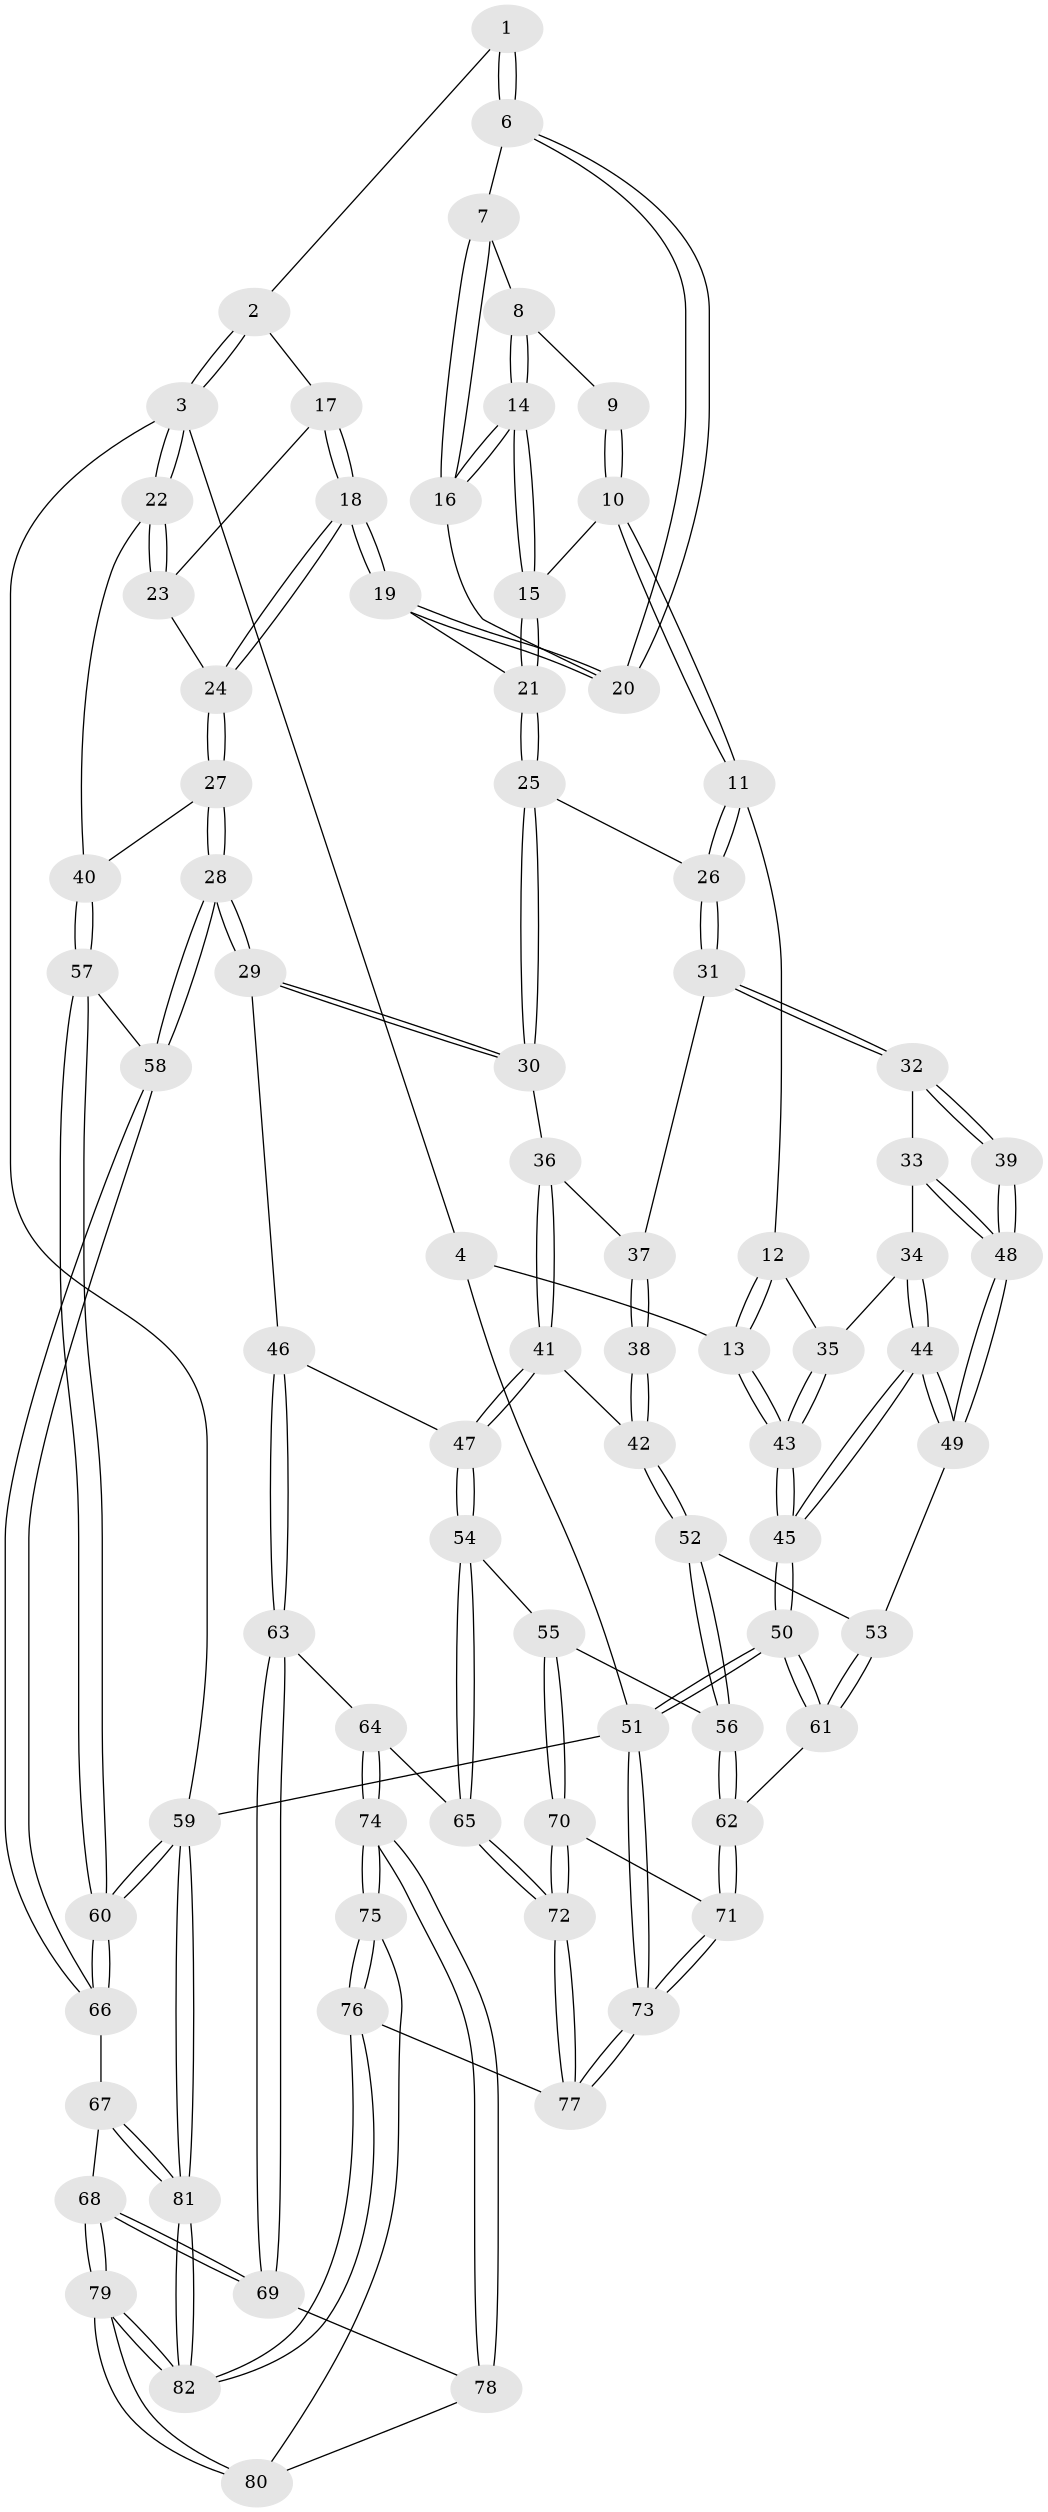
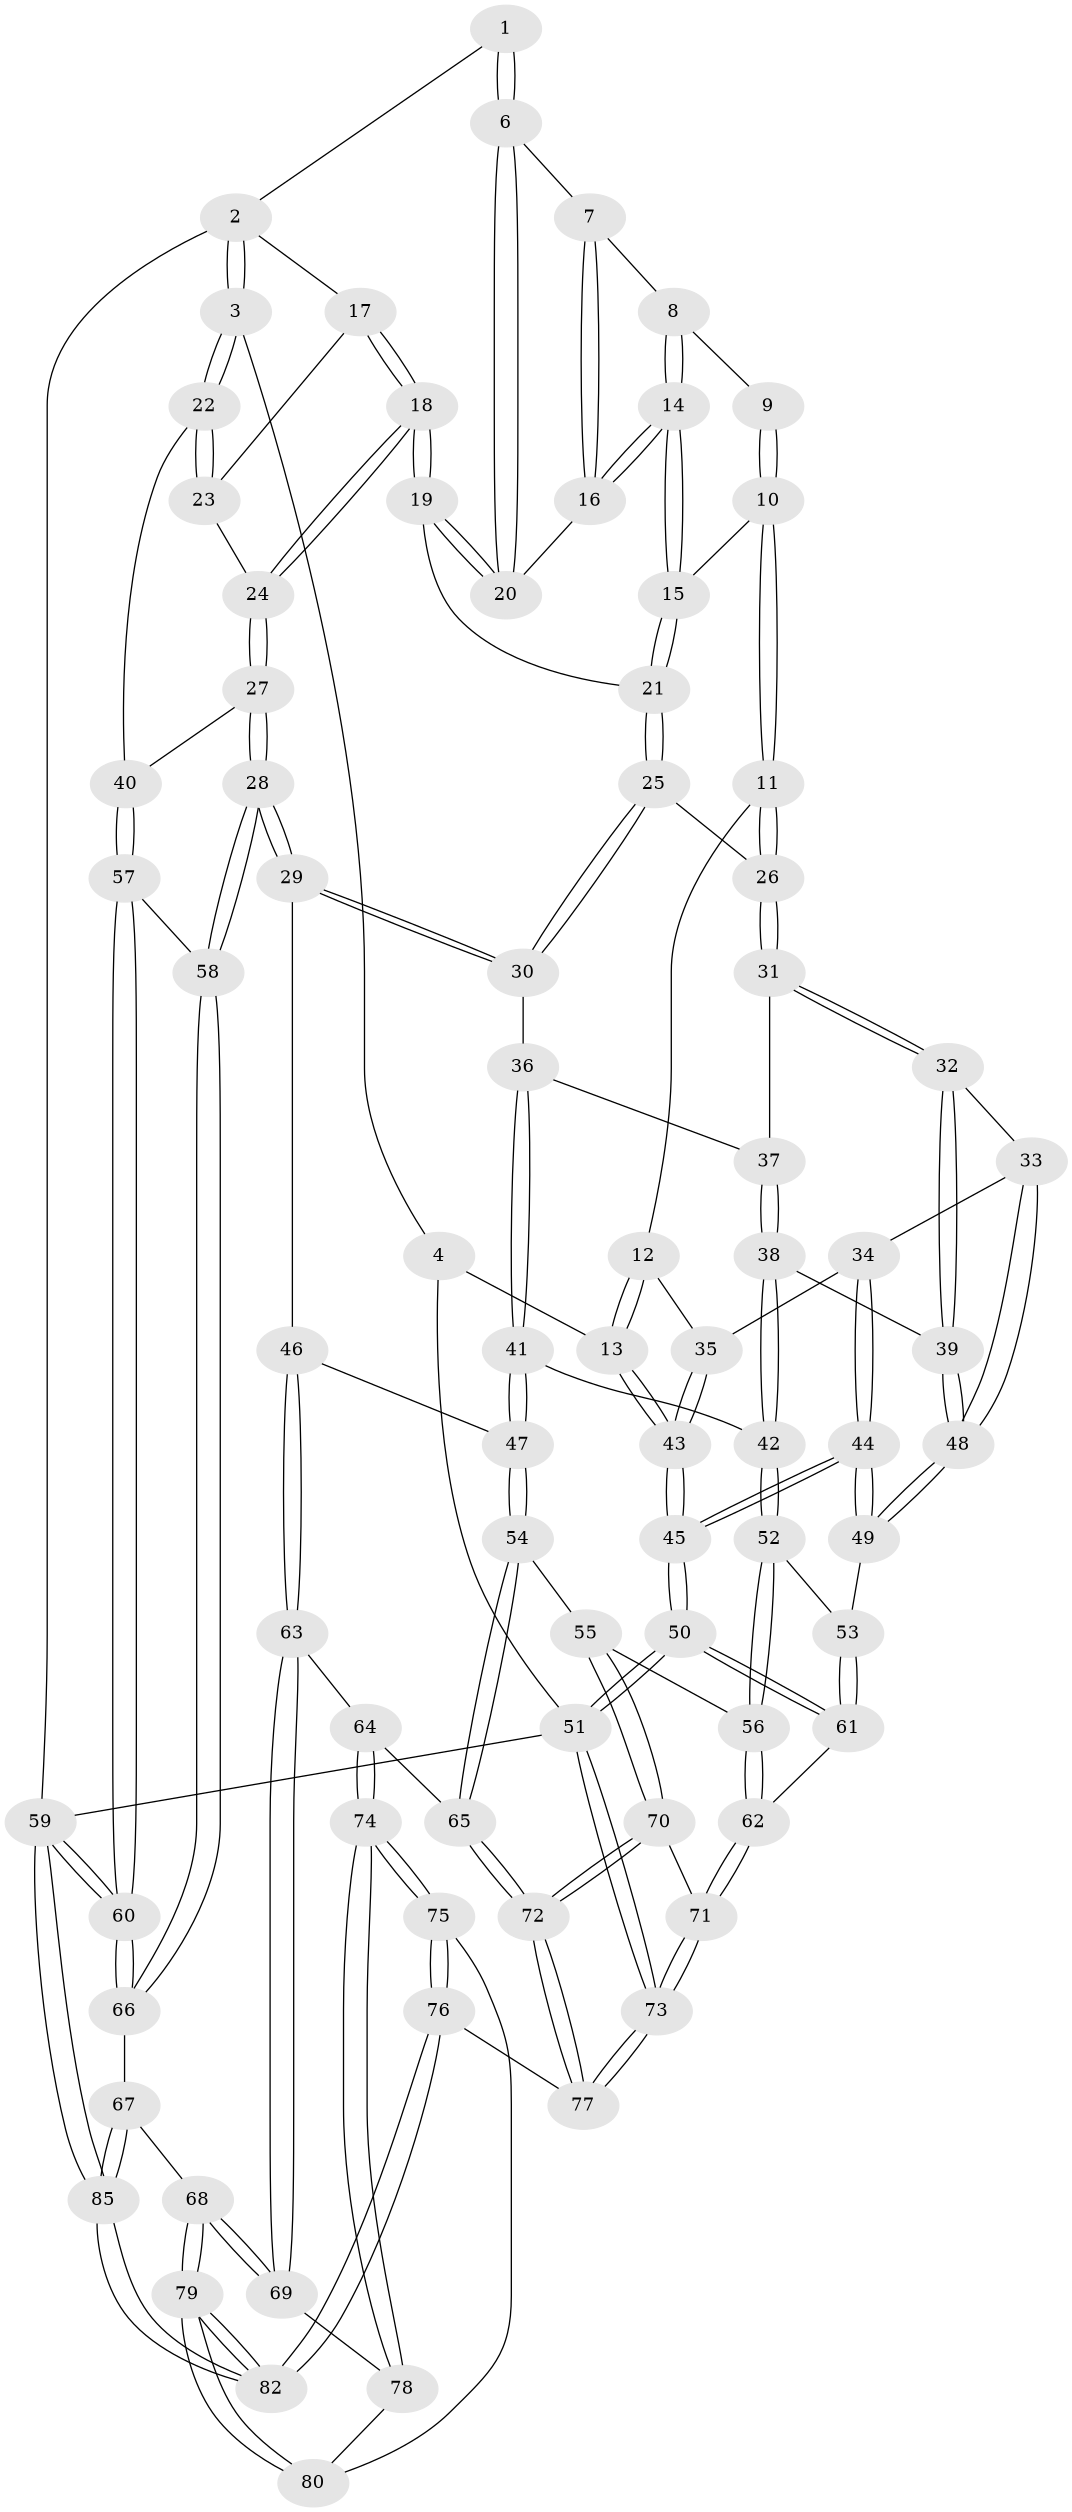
(10, 1119) -> (47, 978)
none -> (846, 1297)
(185, 2200) -> (104, 2200)
